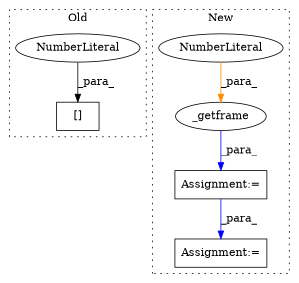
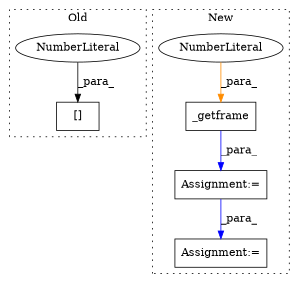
(221, 116) -> (221, 116)
